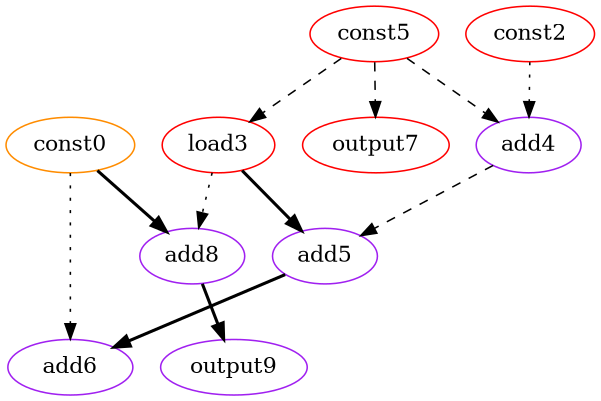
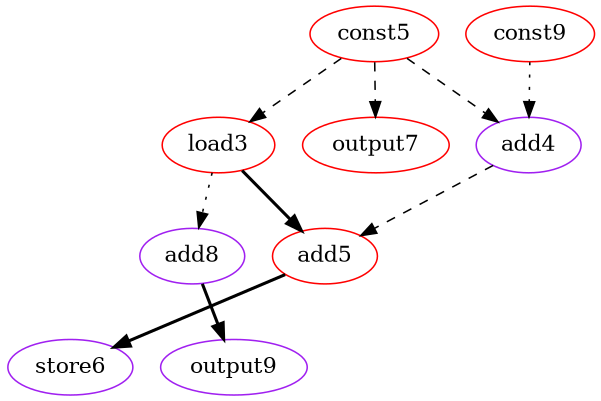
(530, 34) -> (530, 34)
(70, 145) -> none
(325, 256) -> (325, 256)
(70, 367) -> (70, 367)
